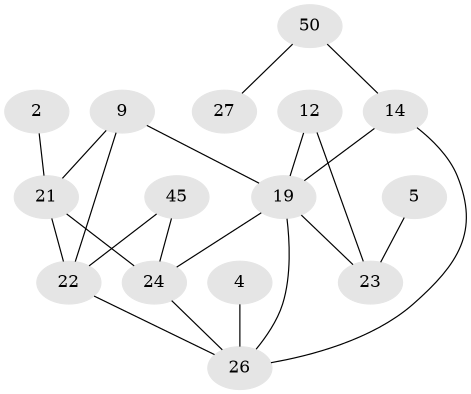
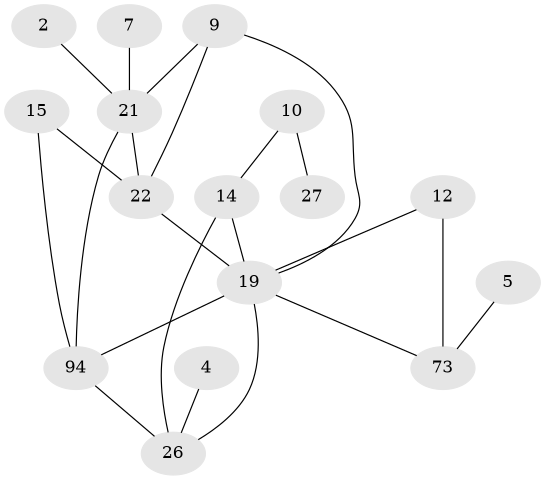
none -> (129, 26)
(310, 26) -> (292, 112)
(177, 197) -> (37, 112)
(154, 283) -> (76, 368)
(370, 283) -> (443, 368)
(154, 325) -> (195, 240)
